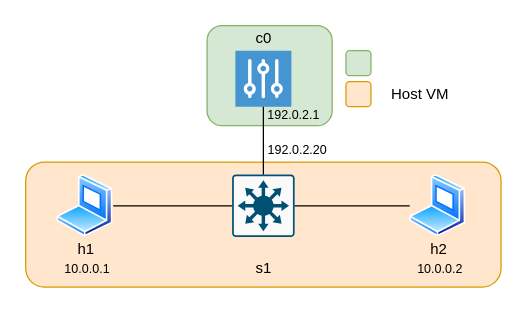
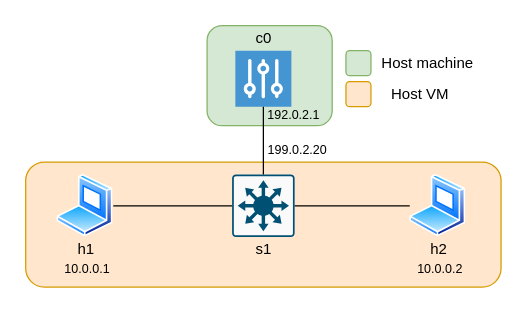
none -> (427, 63)
(298, 149) -> (298, 149)
(263, 268) -> (263, 249)
